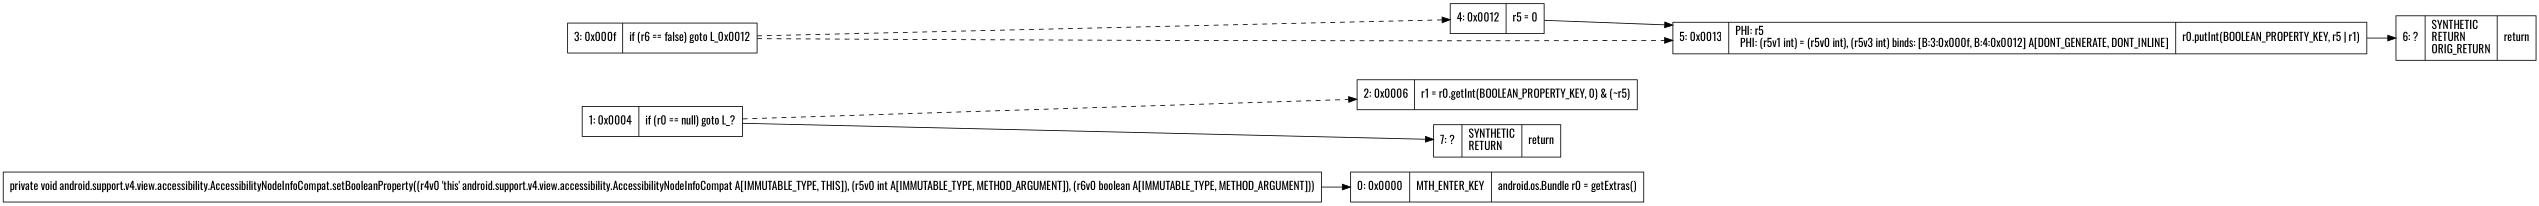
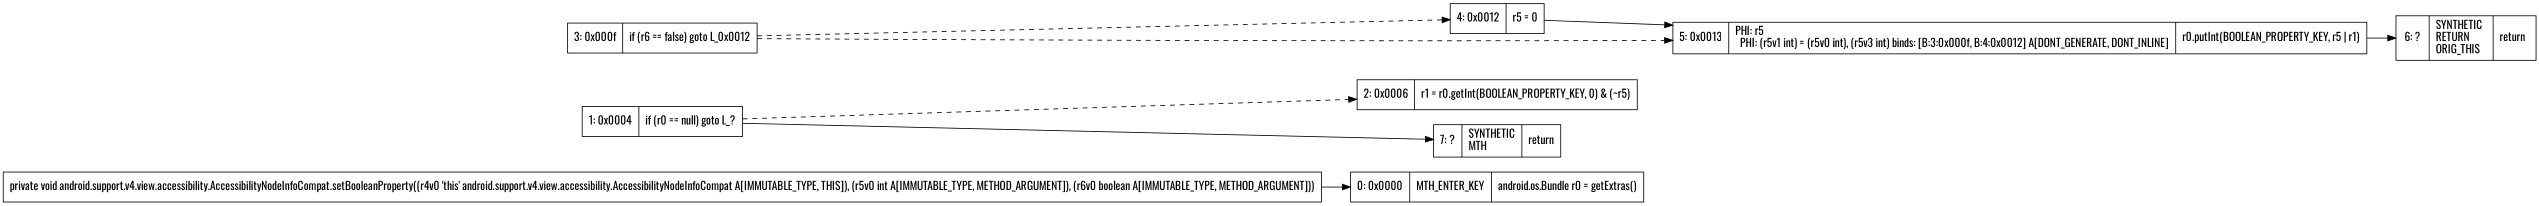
(2461, 50) -> (2458, 50)
(1486, 147) -> (1478, 147)
